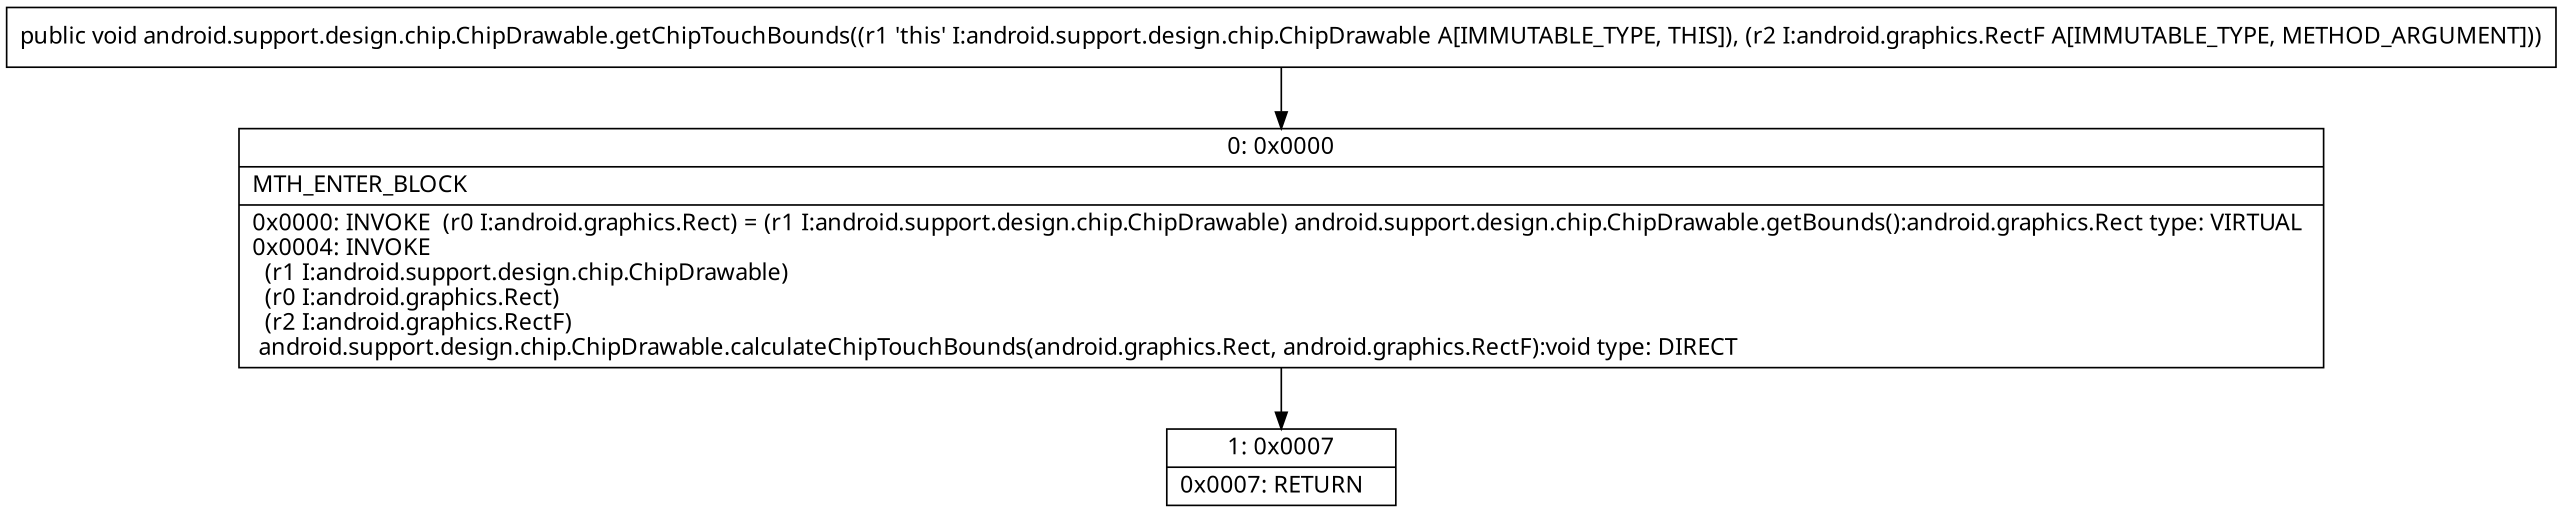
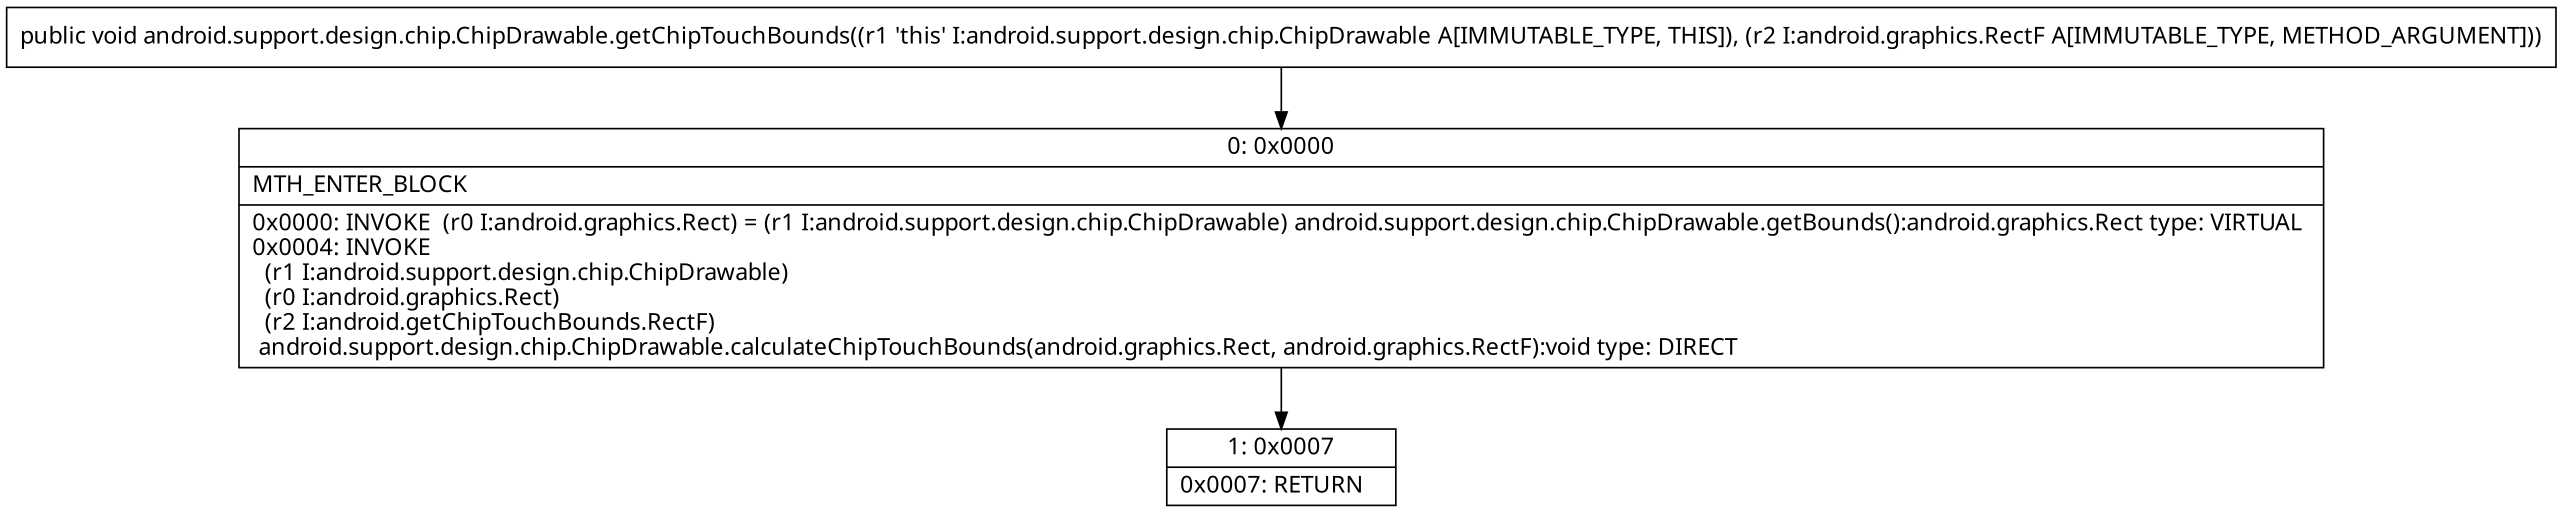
(412, 323) -> (485, 323)
